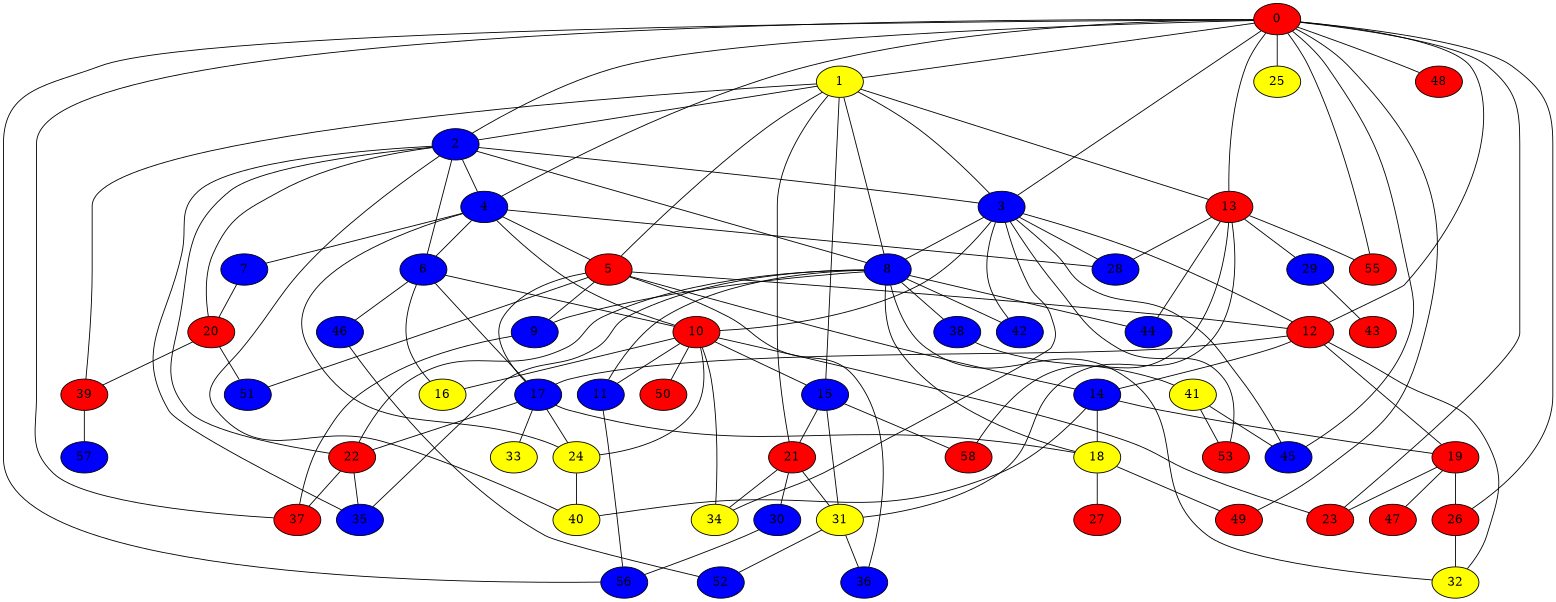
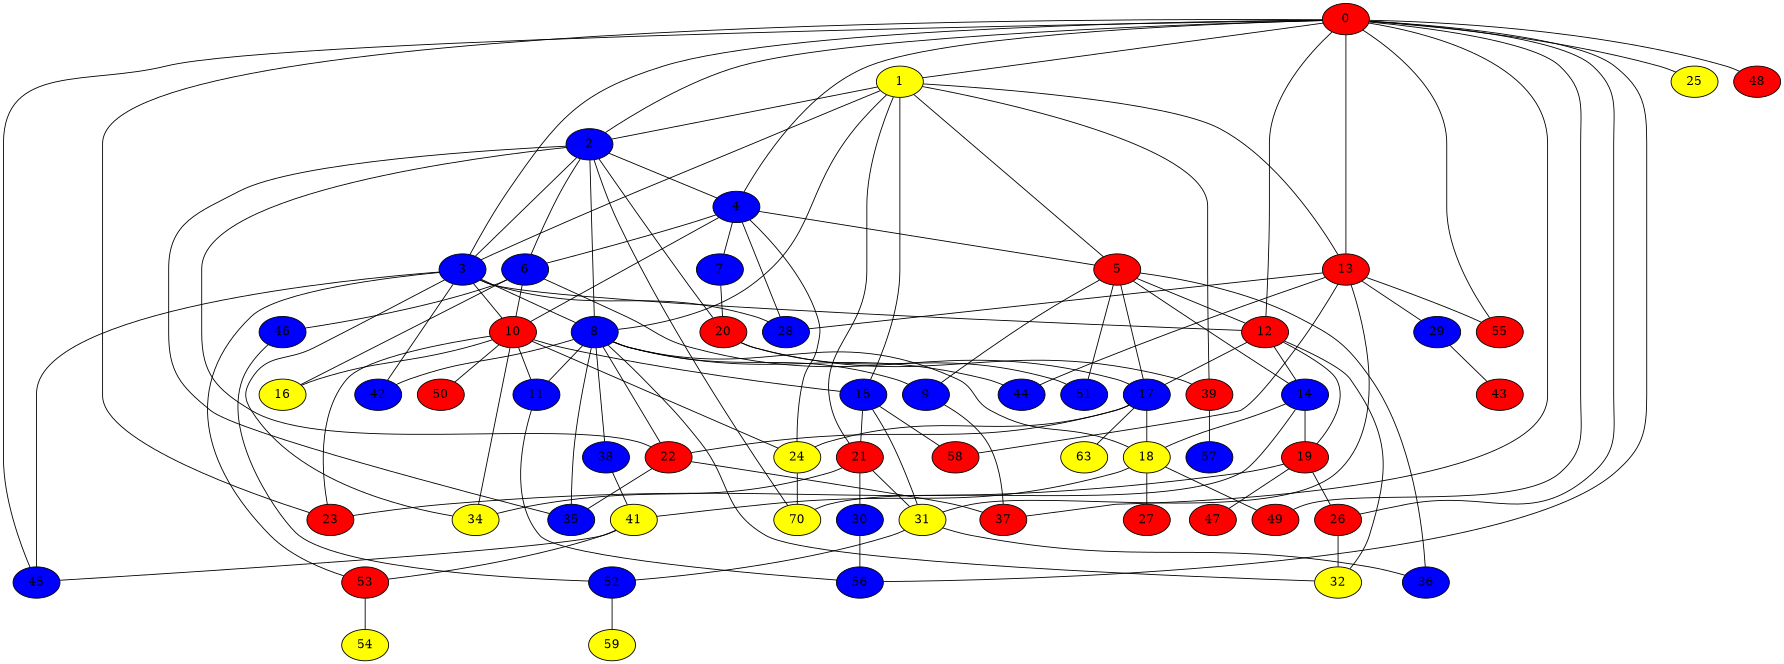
(514, 457) -> (1084, 457)
none -> (823, 500)
(576, 520) -> (797, 520)
none -> (365, 645)
none -> (612, 645)
